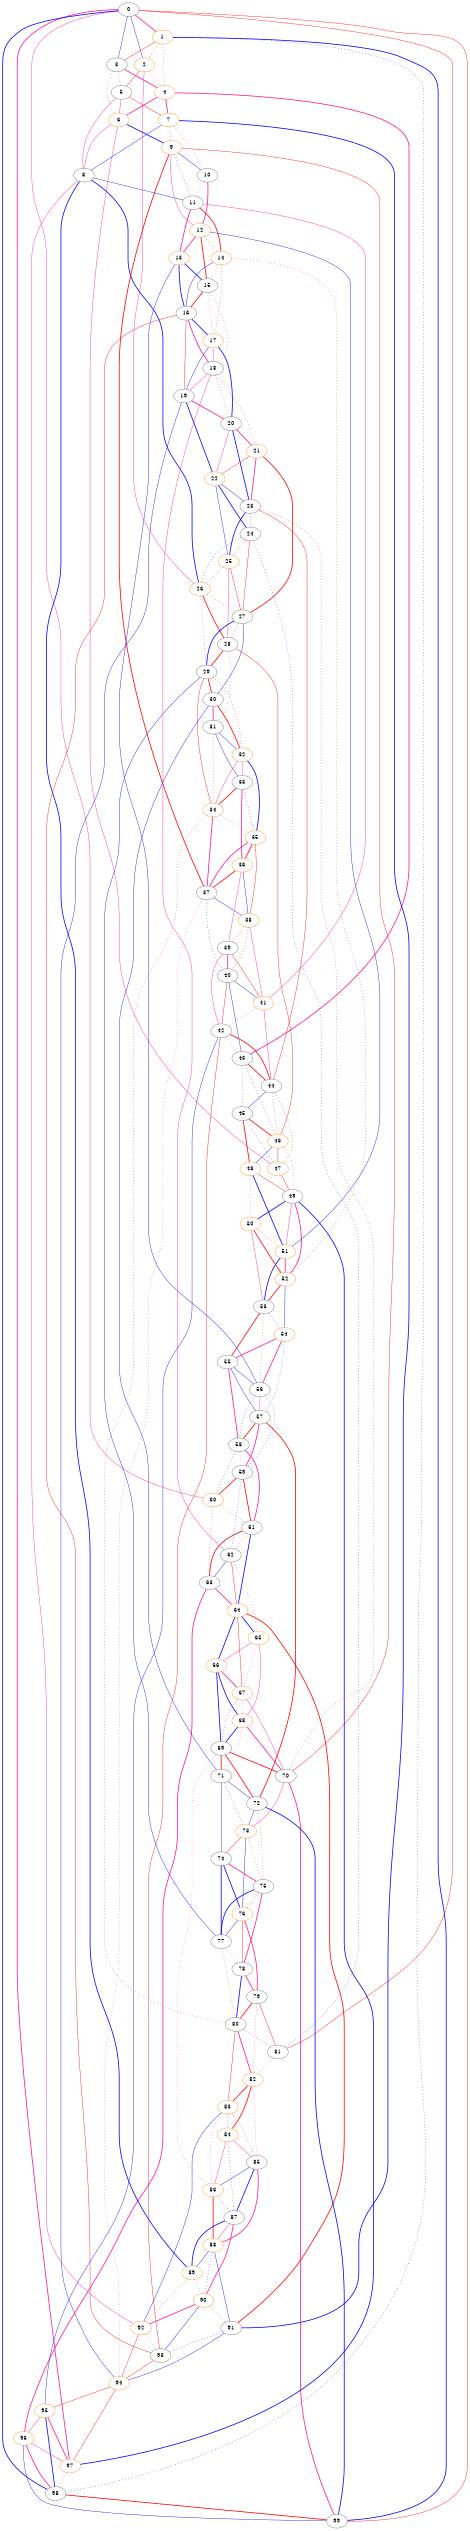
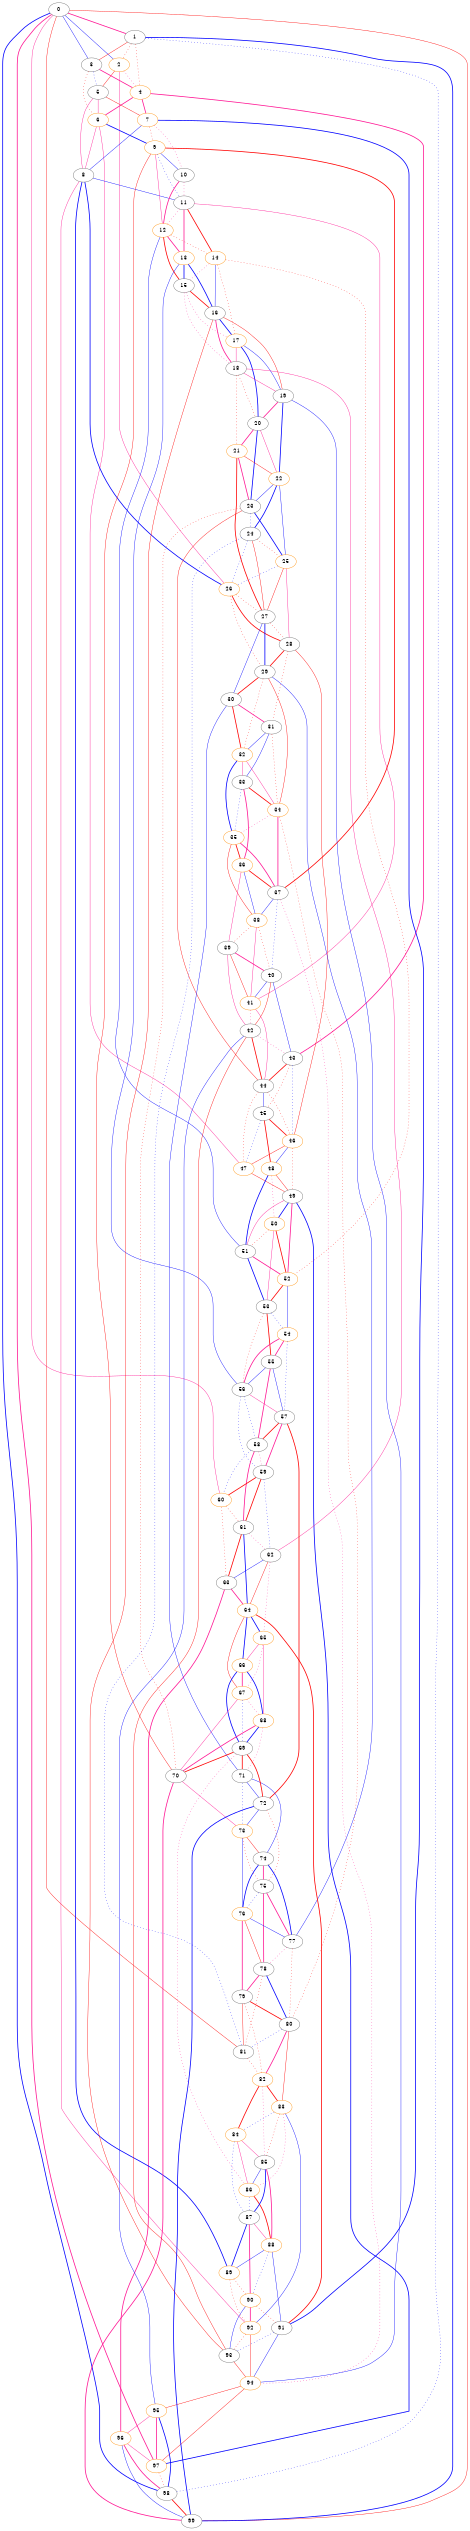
(163, 37) -> (135, 37)
(285, 1252) -> (245, 1252)
(229, 1906) -> (278, 1914)
none -> (254, 2011)
